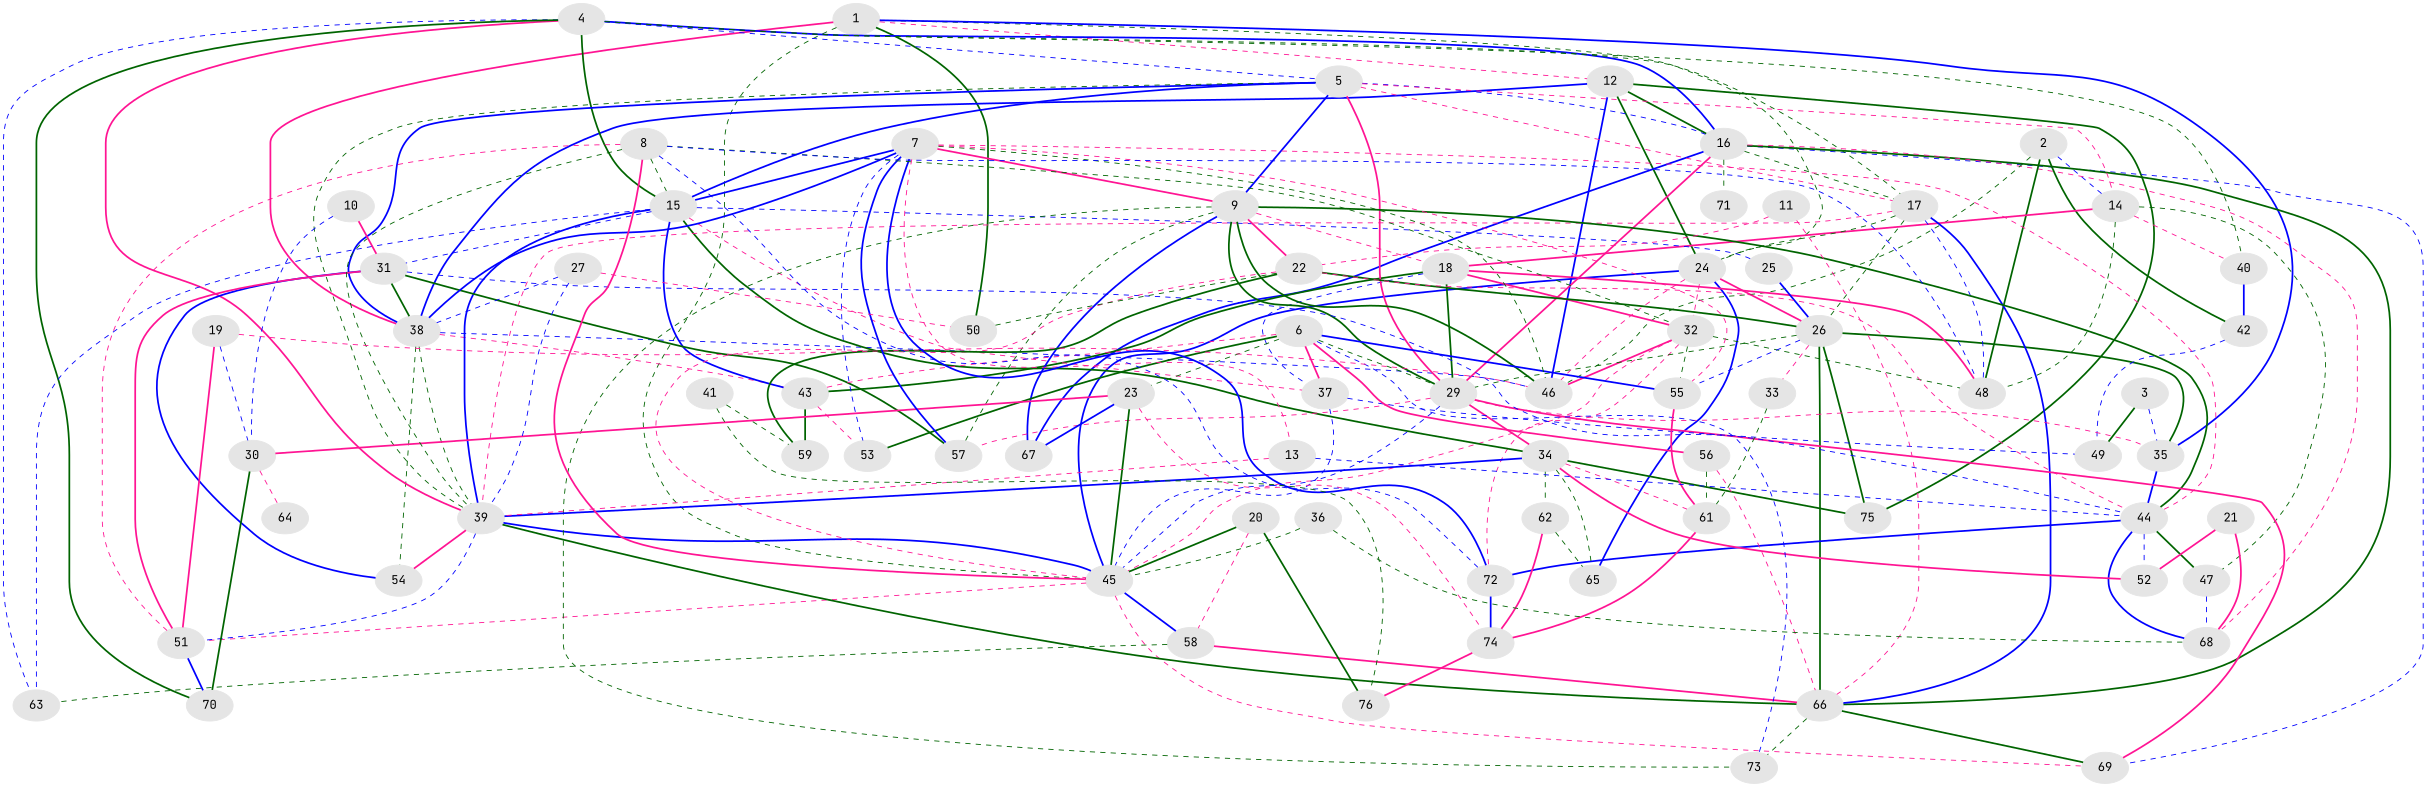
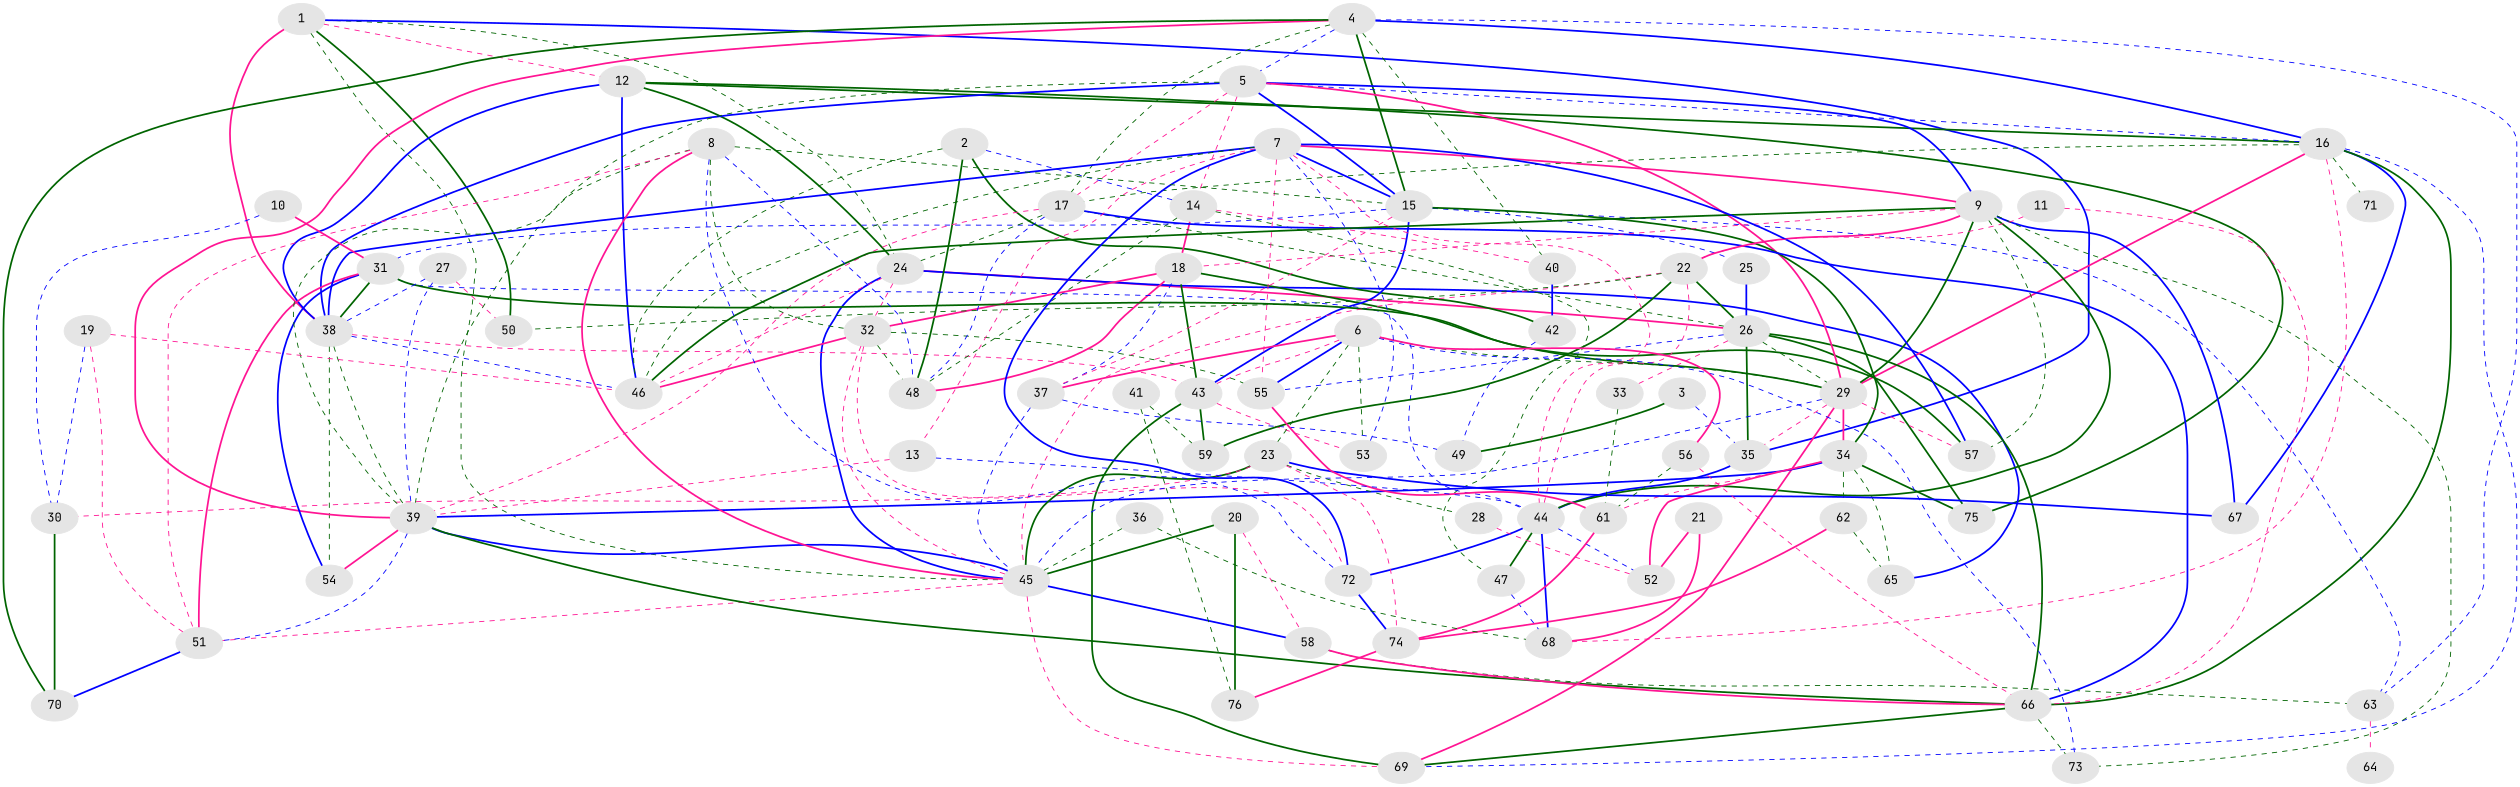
(467, 318) -> none
(1090, 381) -> (1361, 393)
(692, 425) -> (665, 501)
(269, 487) -> (2370, 740)
(198, 494) -> (102, 504)
none -> (1479, 518)
none -> (1097, 669)
